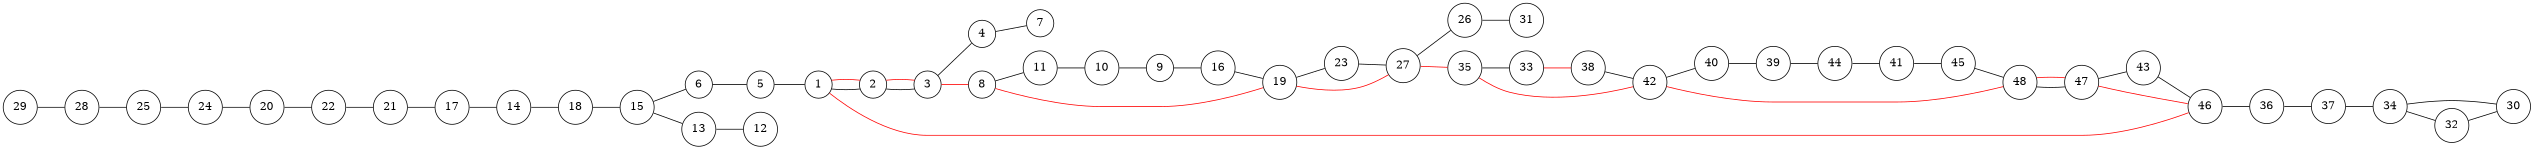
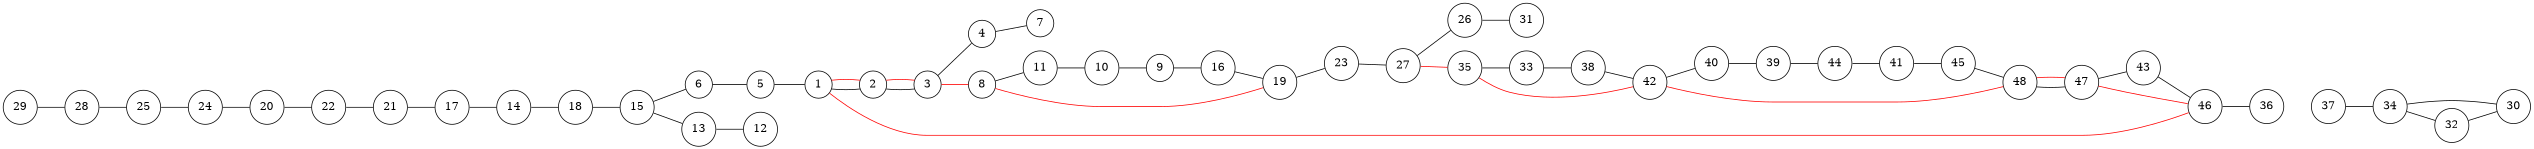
(1557, 68) -> (1557, 68)
(1344, 90) -> none
(2298, 107) -> none
